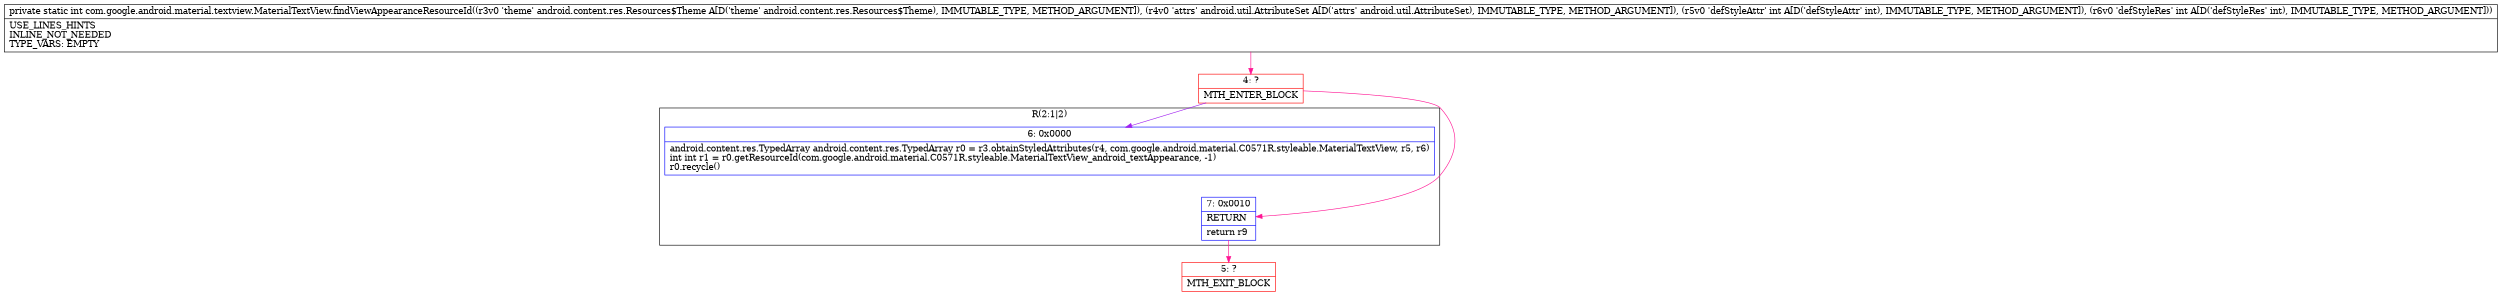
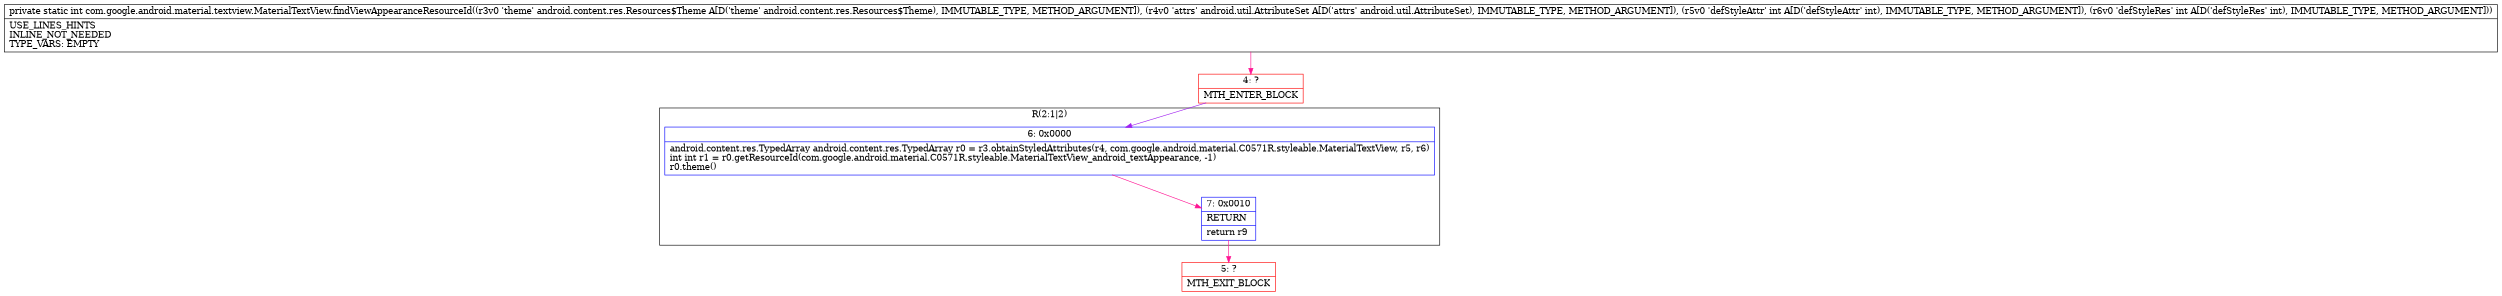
(1448, 163) -> (1154, 190)
(695, 167) -> (693, 167)
